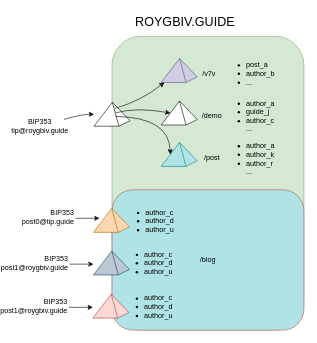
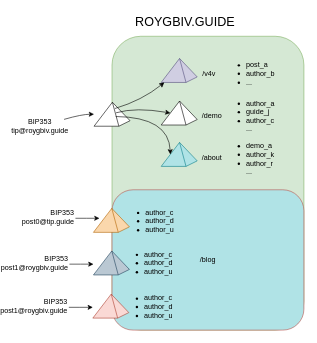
(209, 74) -> (209, 74)
(212, 158) -> (212, 158)
(238, 159) -> (238, 159)
